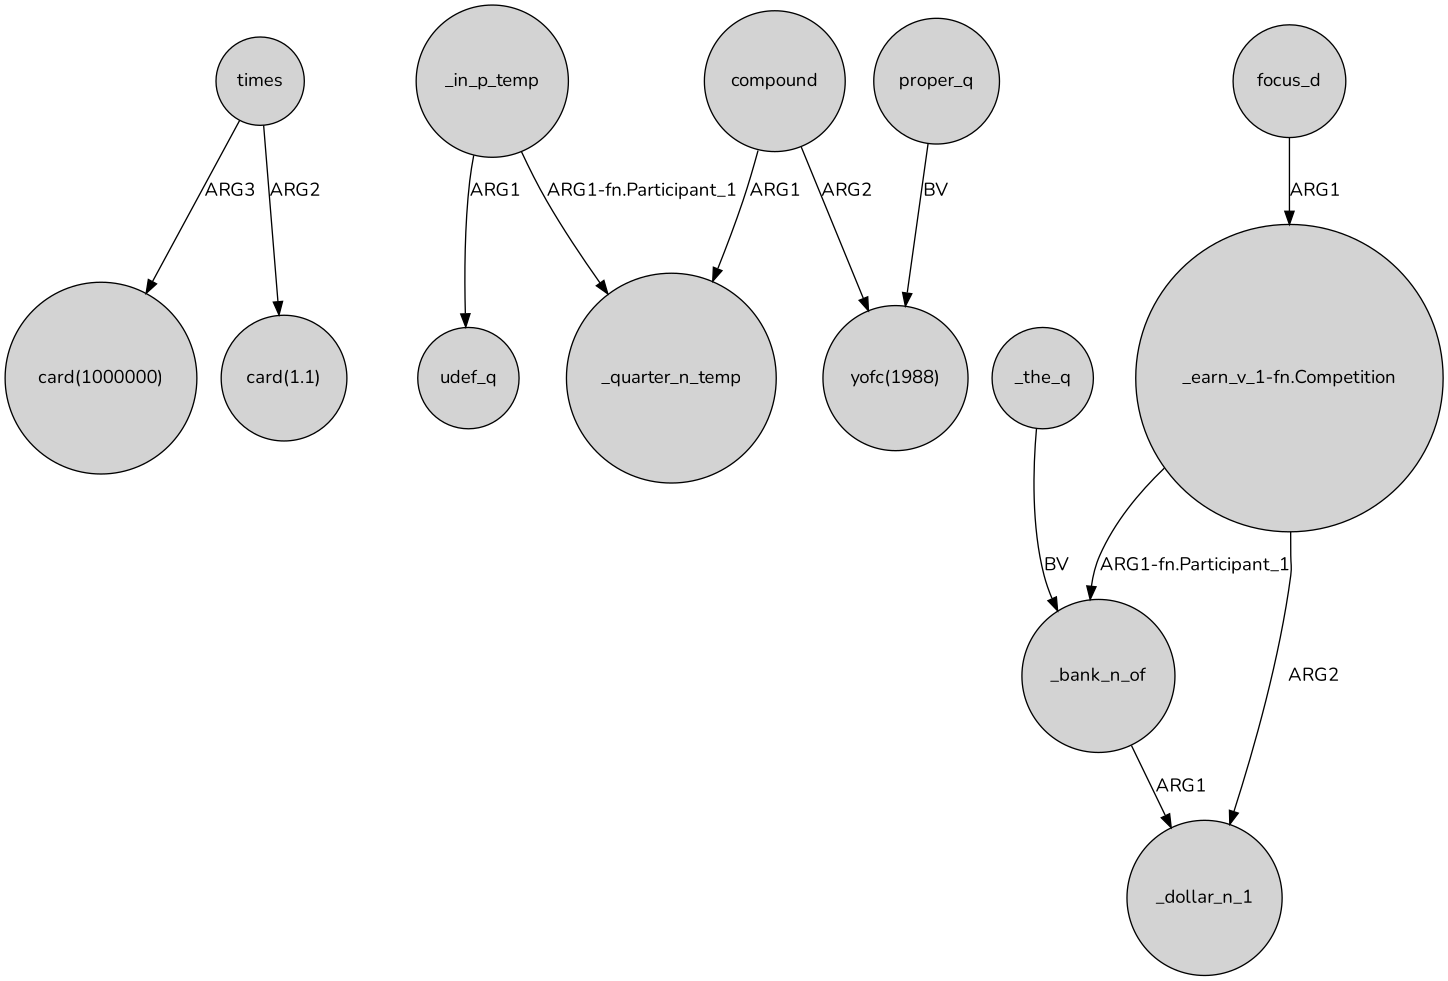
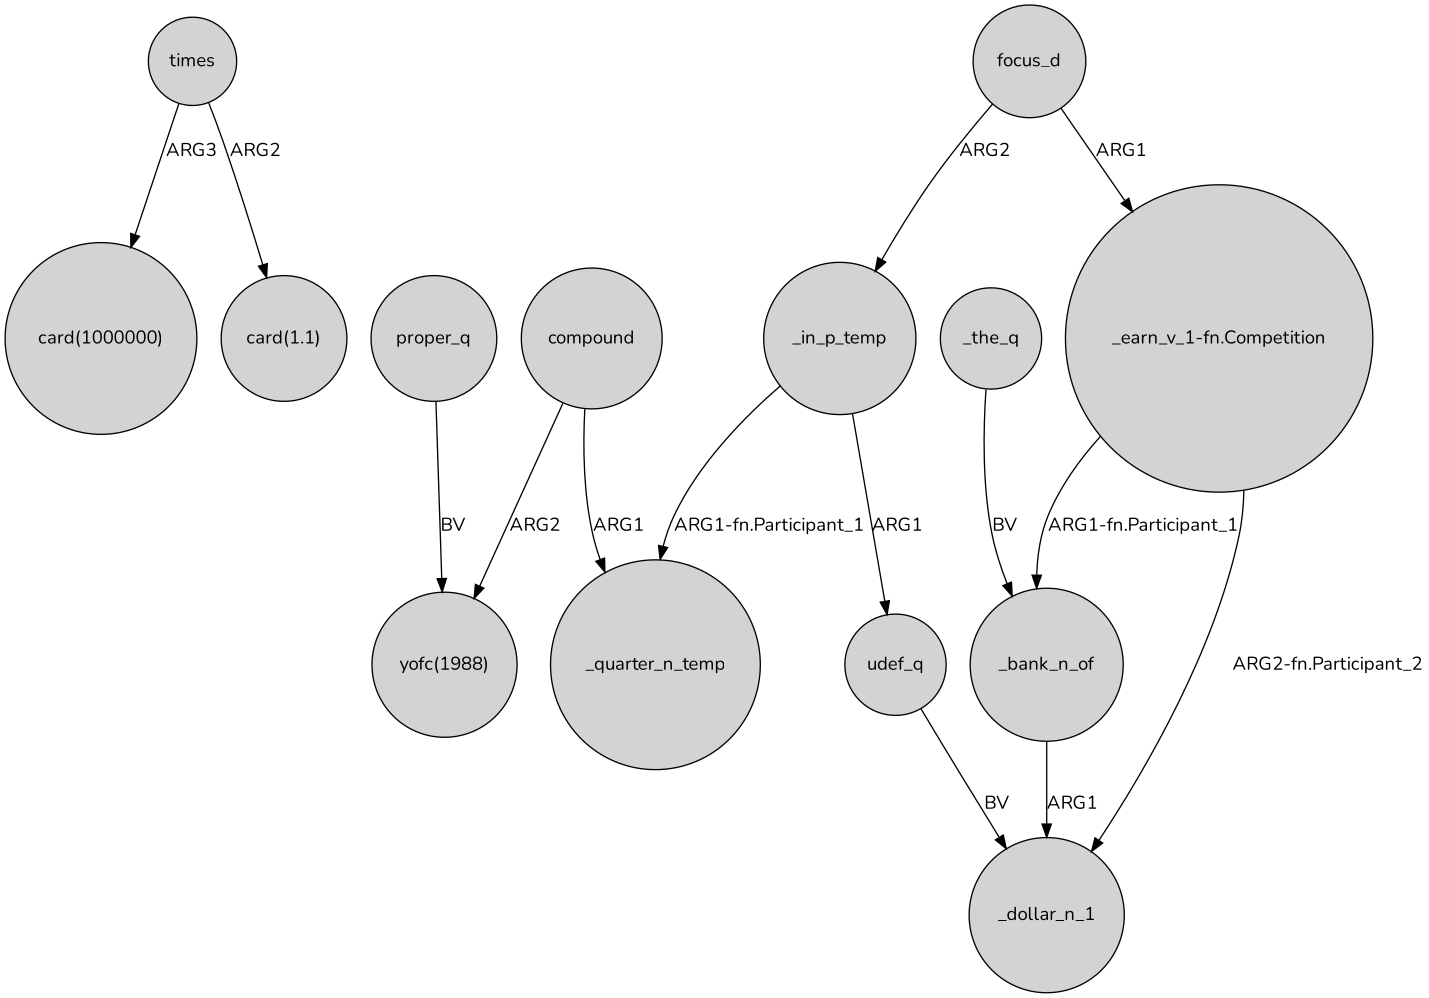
none -> (933, 179)
(1314, 676) -> (1328, 665)
none -> (960, 773)
